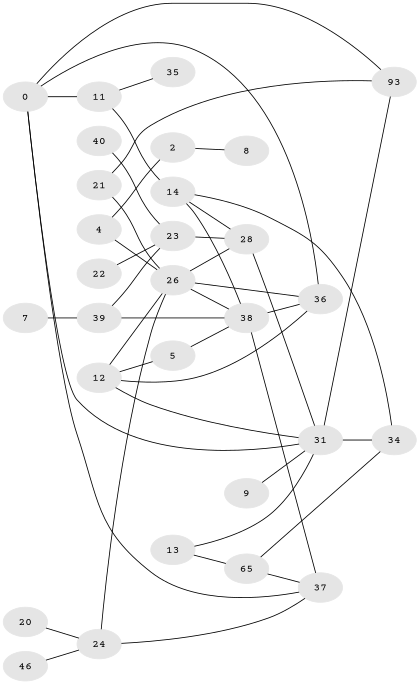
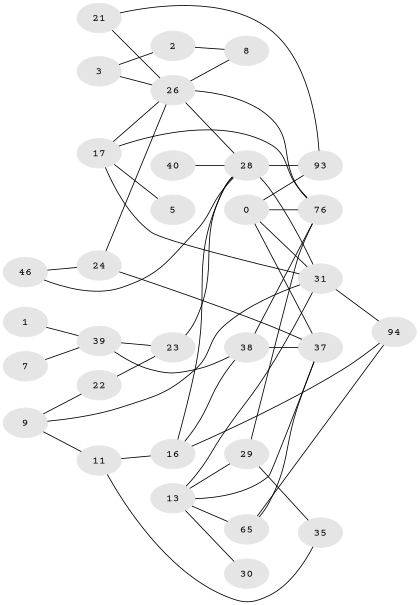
(62, 97) -> (62, 442)
(133, 183) -> (210, 166)
(173, 192) -> (173, 454)
(99, 229) -> (99, 71)
(357, 261) -> (281, 166)
none -> (158, 269)
(210, 299) -> (210, 70)
(320, 299) -> (320, 210)
none -> (25, 322)
(210, 337) -> none
(99, 378) -> (99, 153)
none -> (62, 404)
(394, 440) -> (394, 332)
none -> (247, 454)
none -> (278, 456)
none -> (247, 574)
(25, 622) -> none
